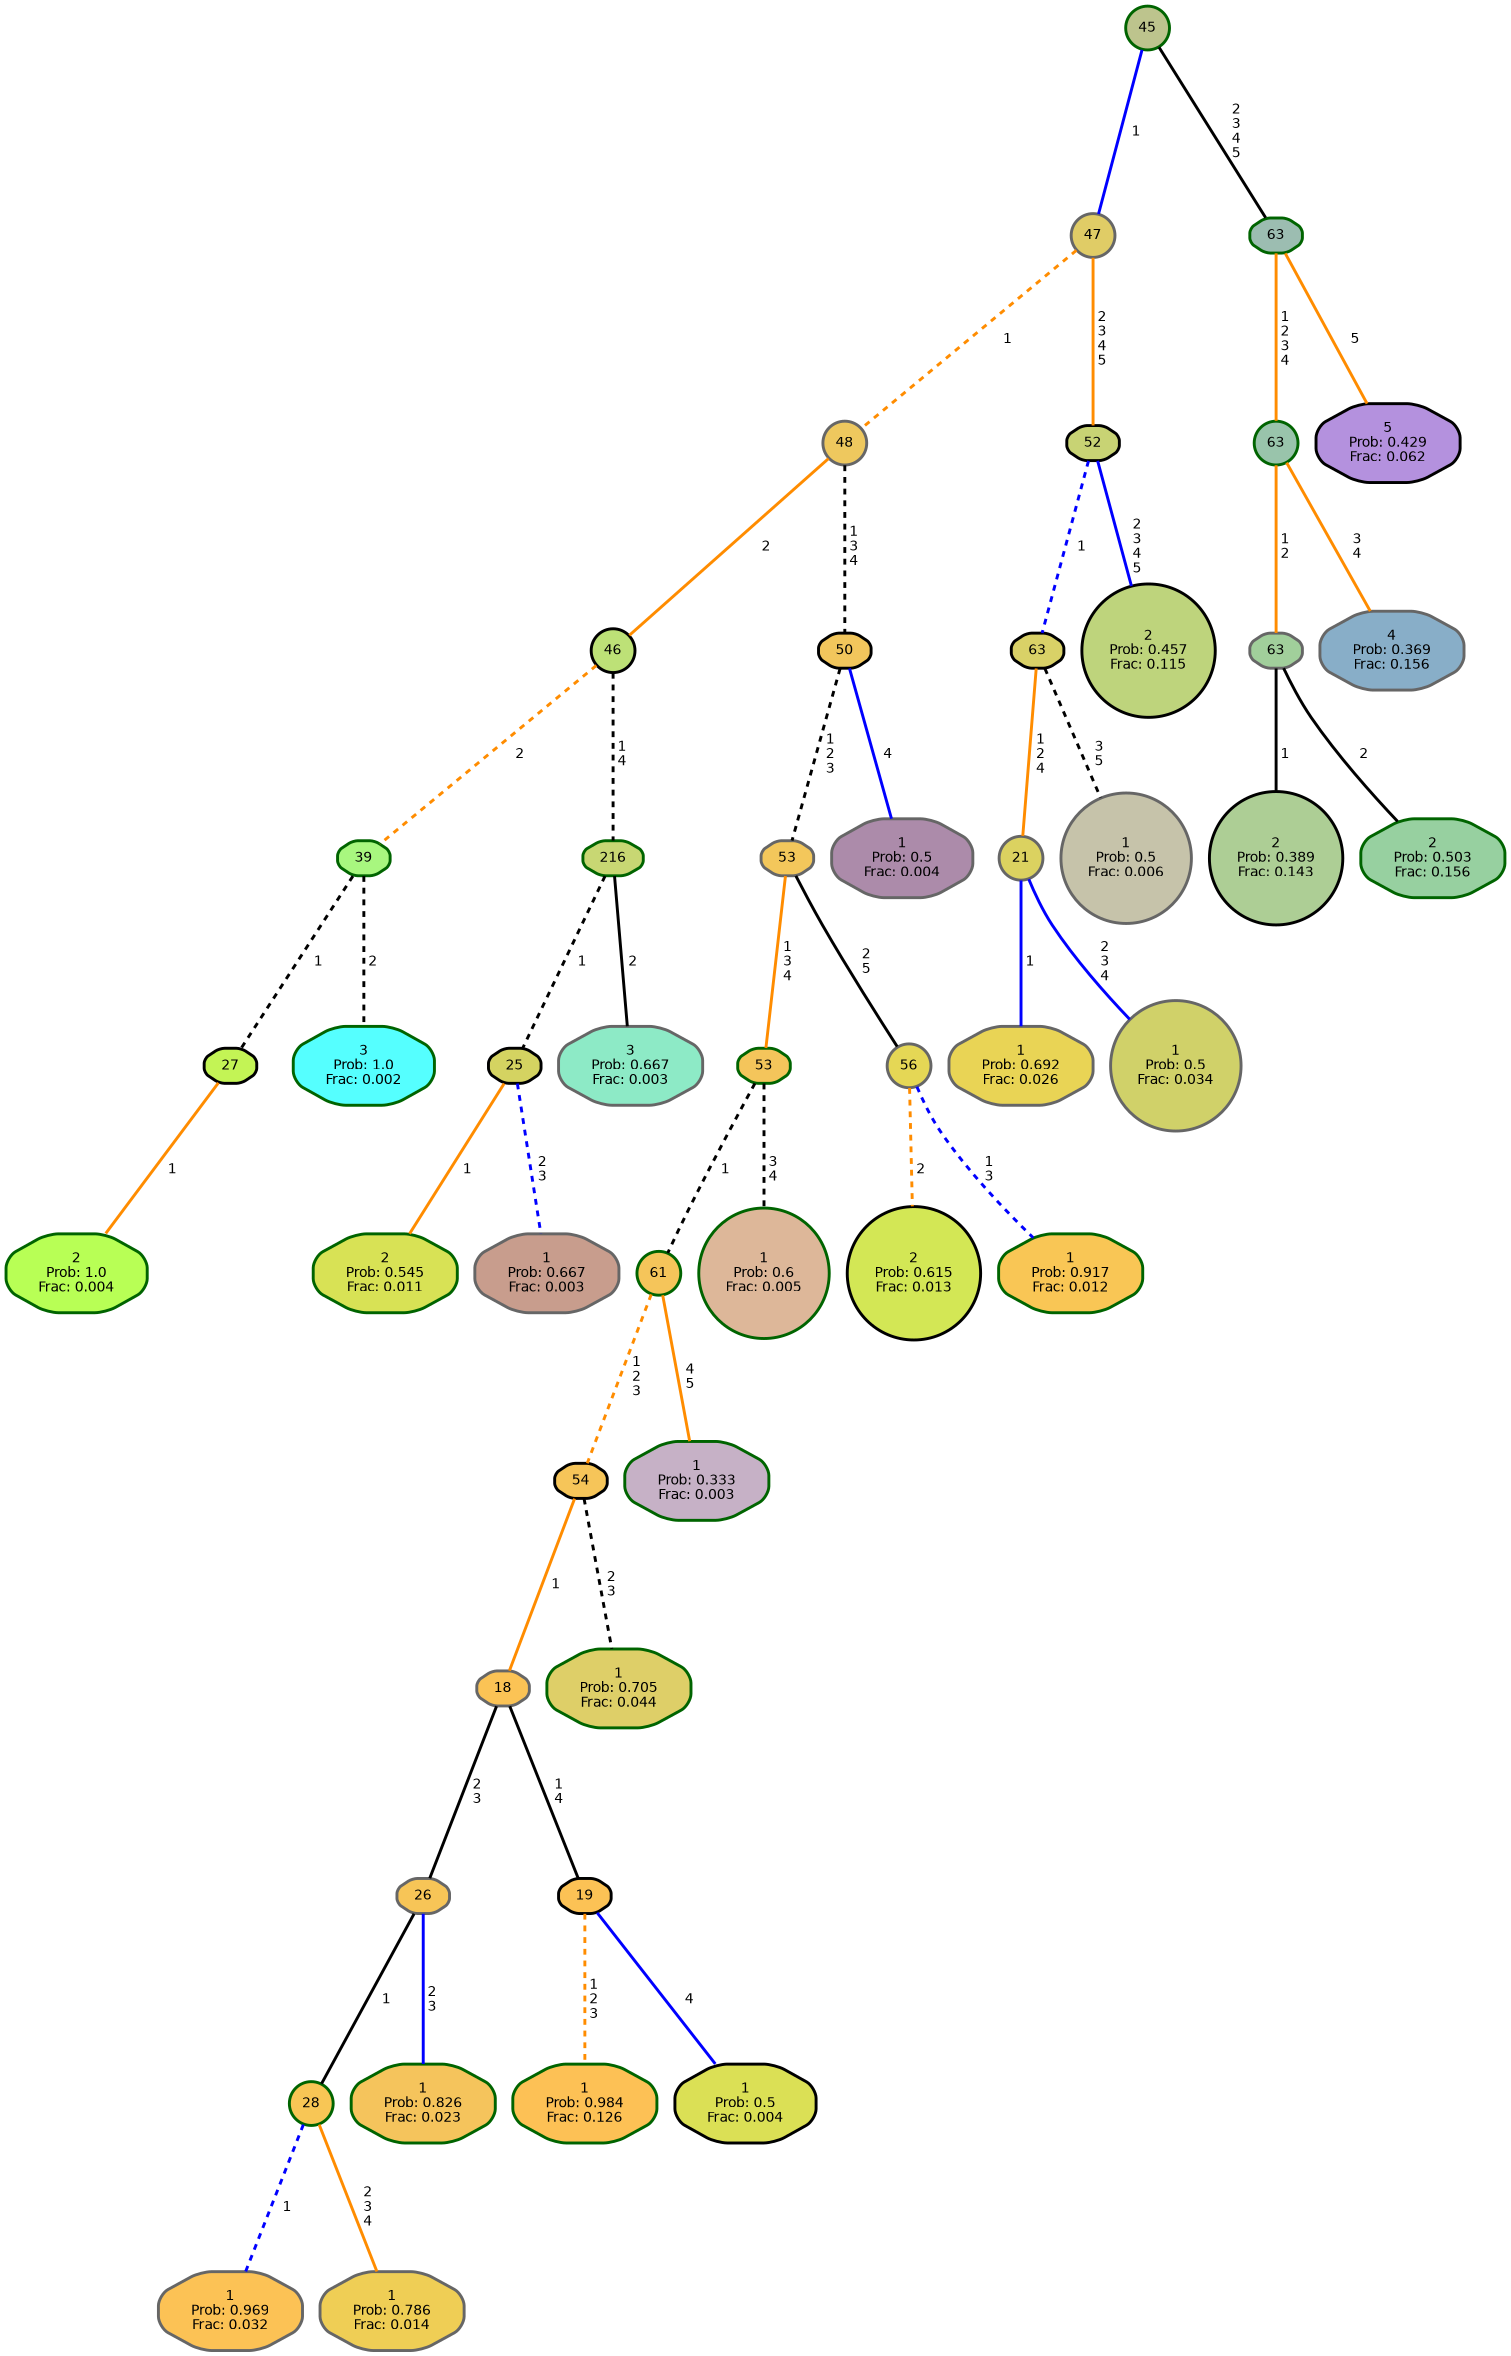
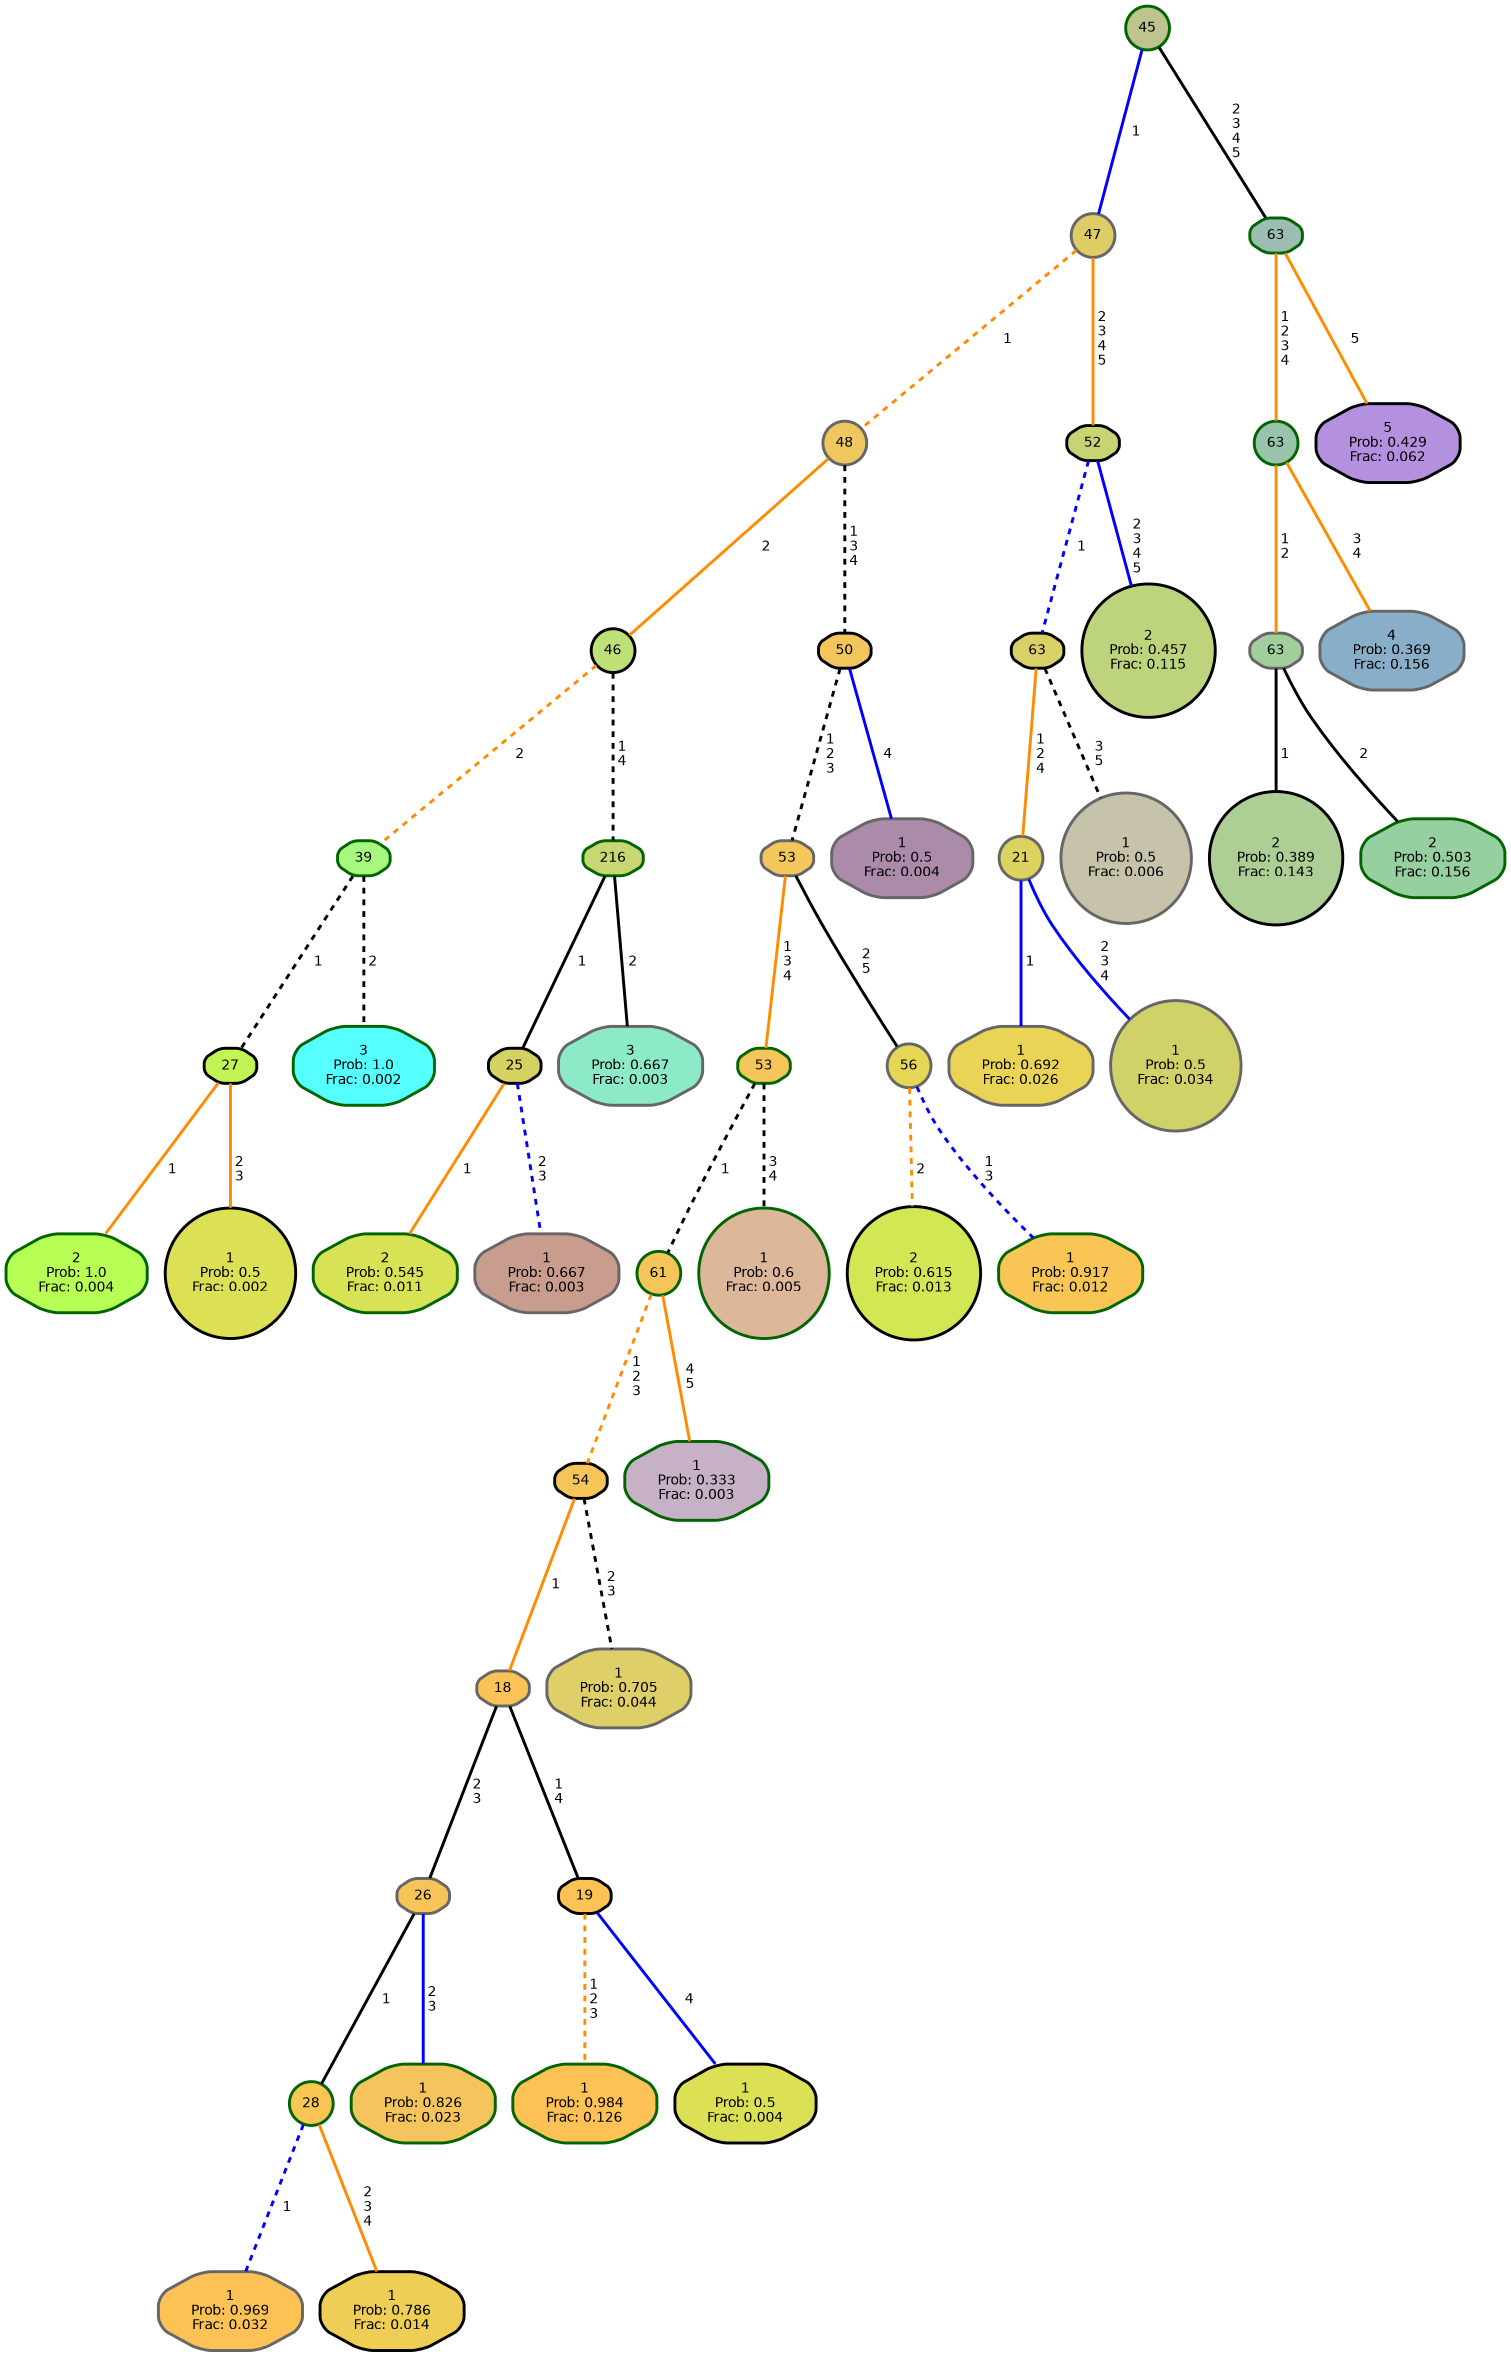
(564, 962) -> (564, 962)
none -> (230, 1273)
(619, 1688) -> (619, 1688)
(392, 2311) -> (392, 2311)
